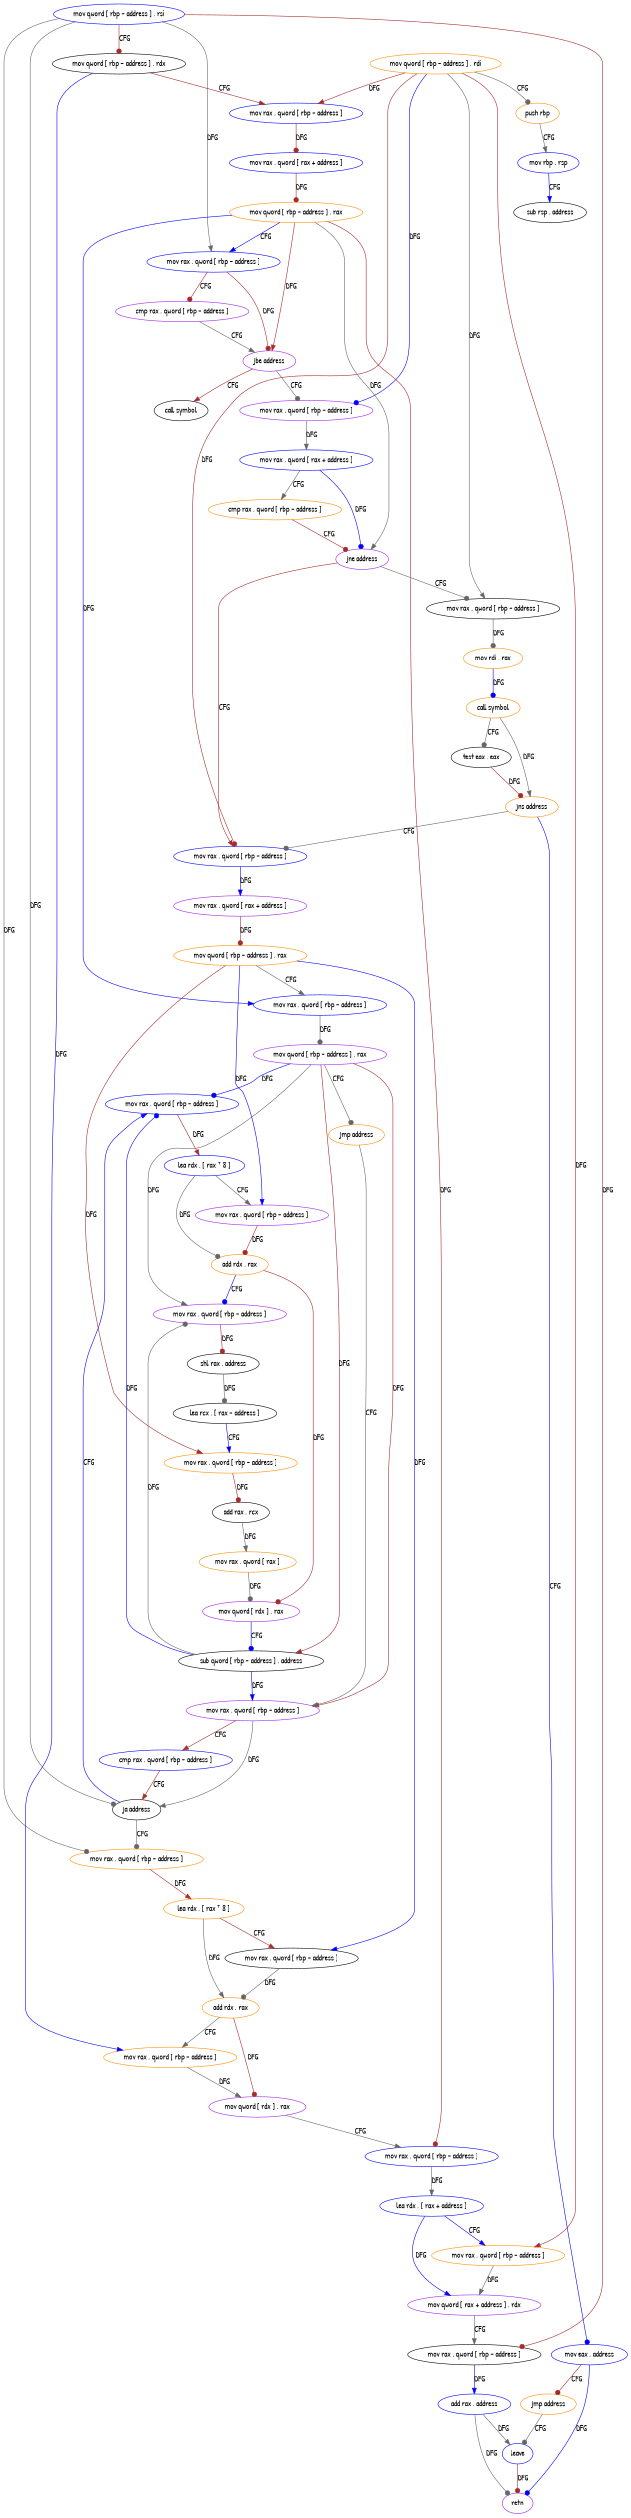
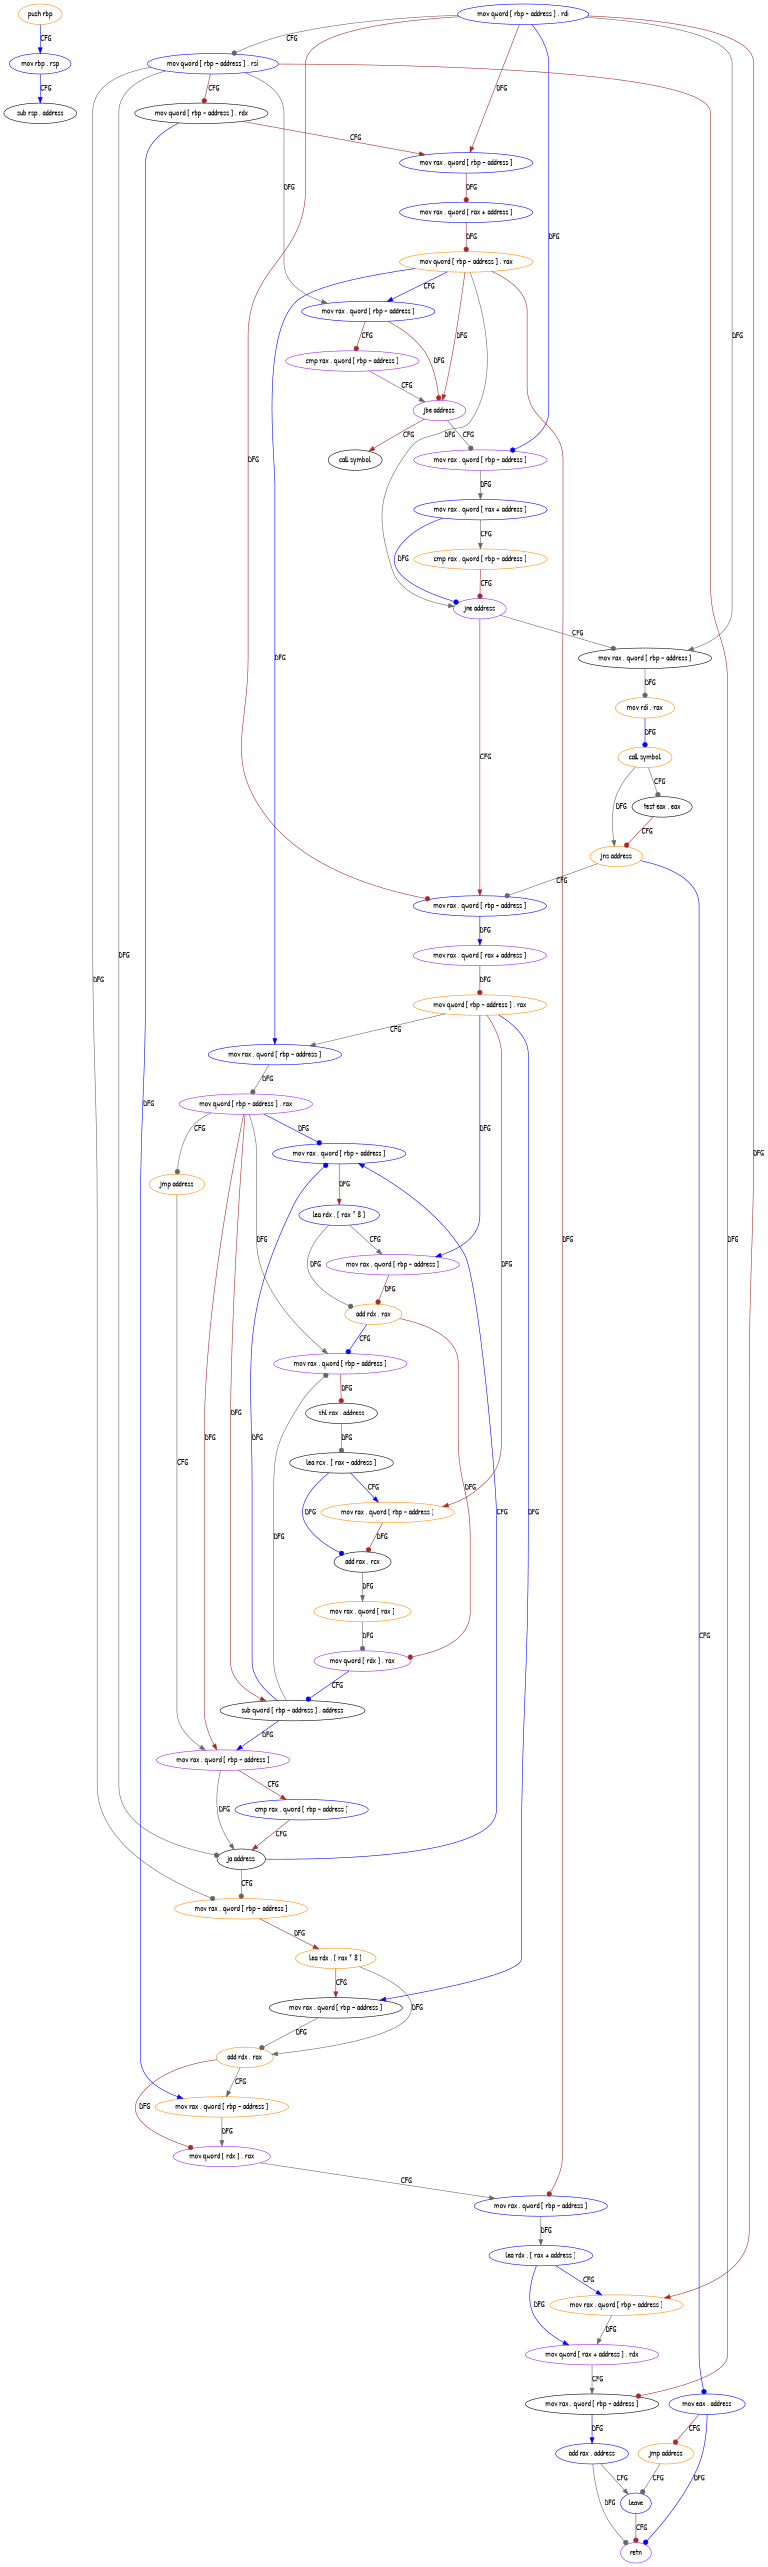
(436, 64) -> (523, 14)
(502, 83) -> (345, 24)
(542, 135) -> (40, 36)
(514, 782) -> (647, 832)
none -> (303, 1516)
(504, 2429) -> (622, 2479)
(523, 2479) -> (642, 2528)
